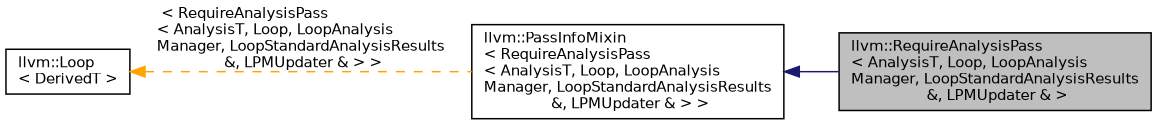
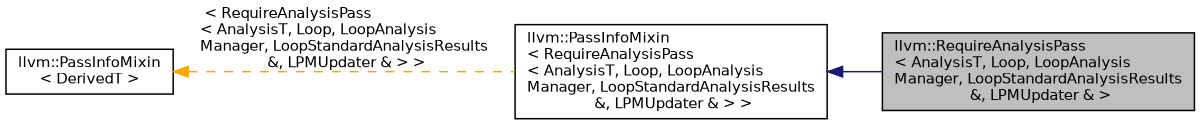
(68, 72) -> (90, 72)
